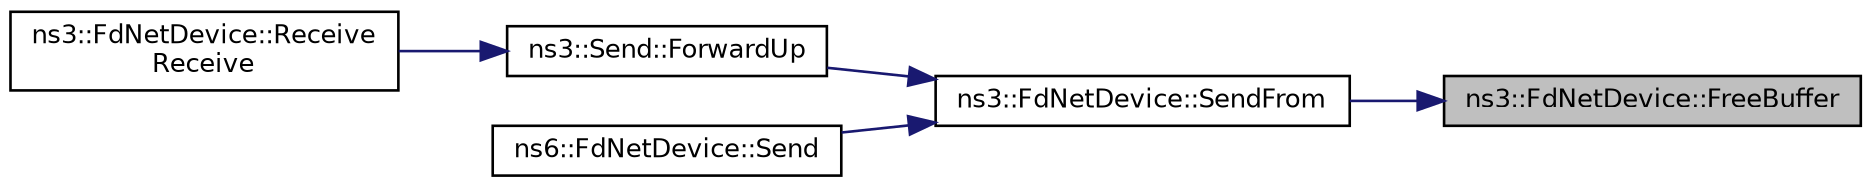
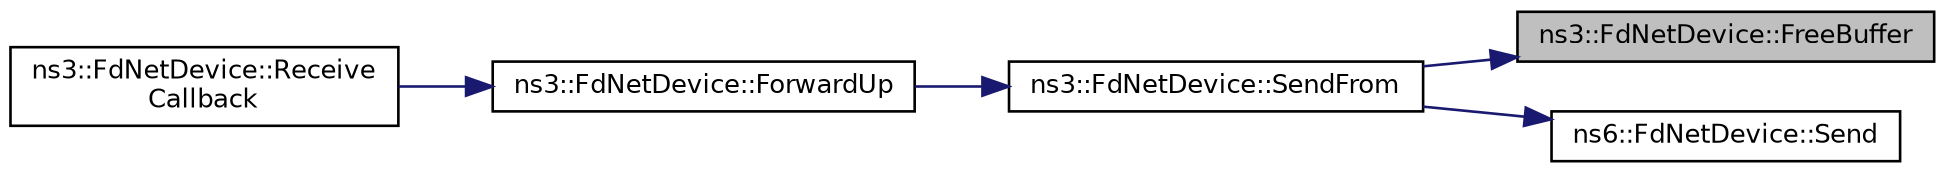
(204, 51) -> (204, 86)
(667, 51) -> (704, 86)
(875, 129) -> (1474, 112)
